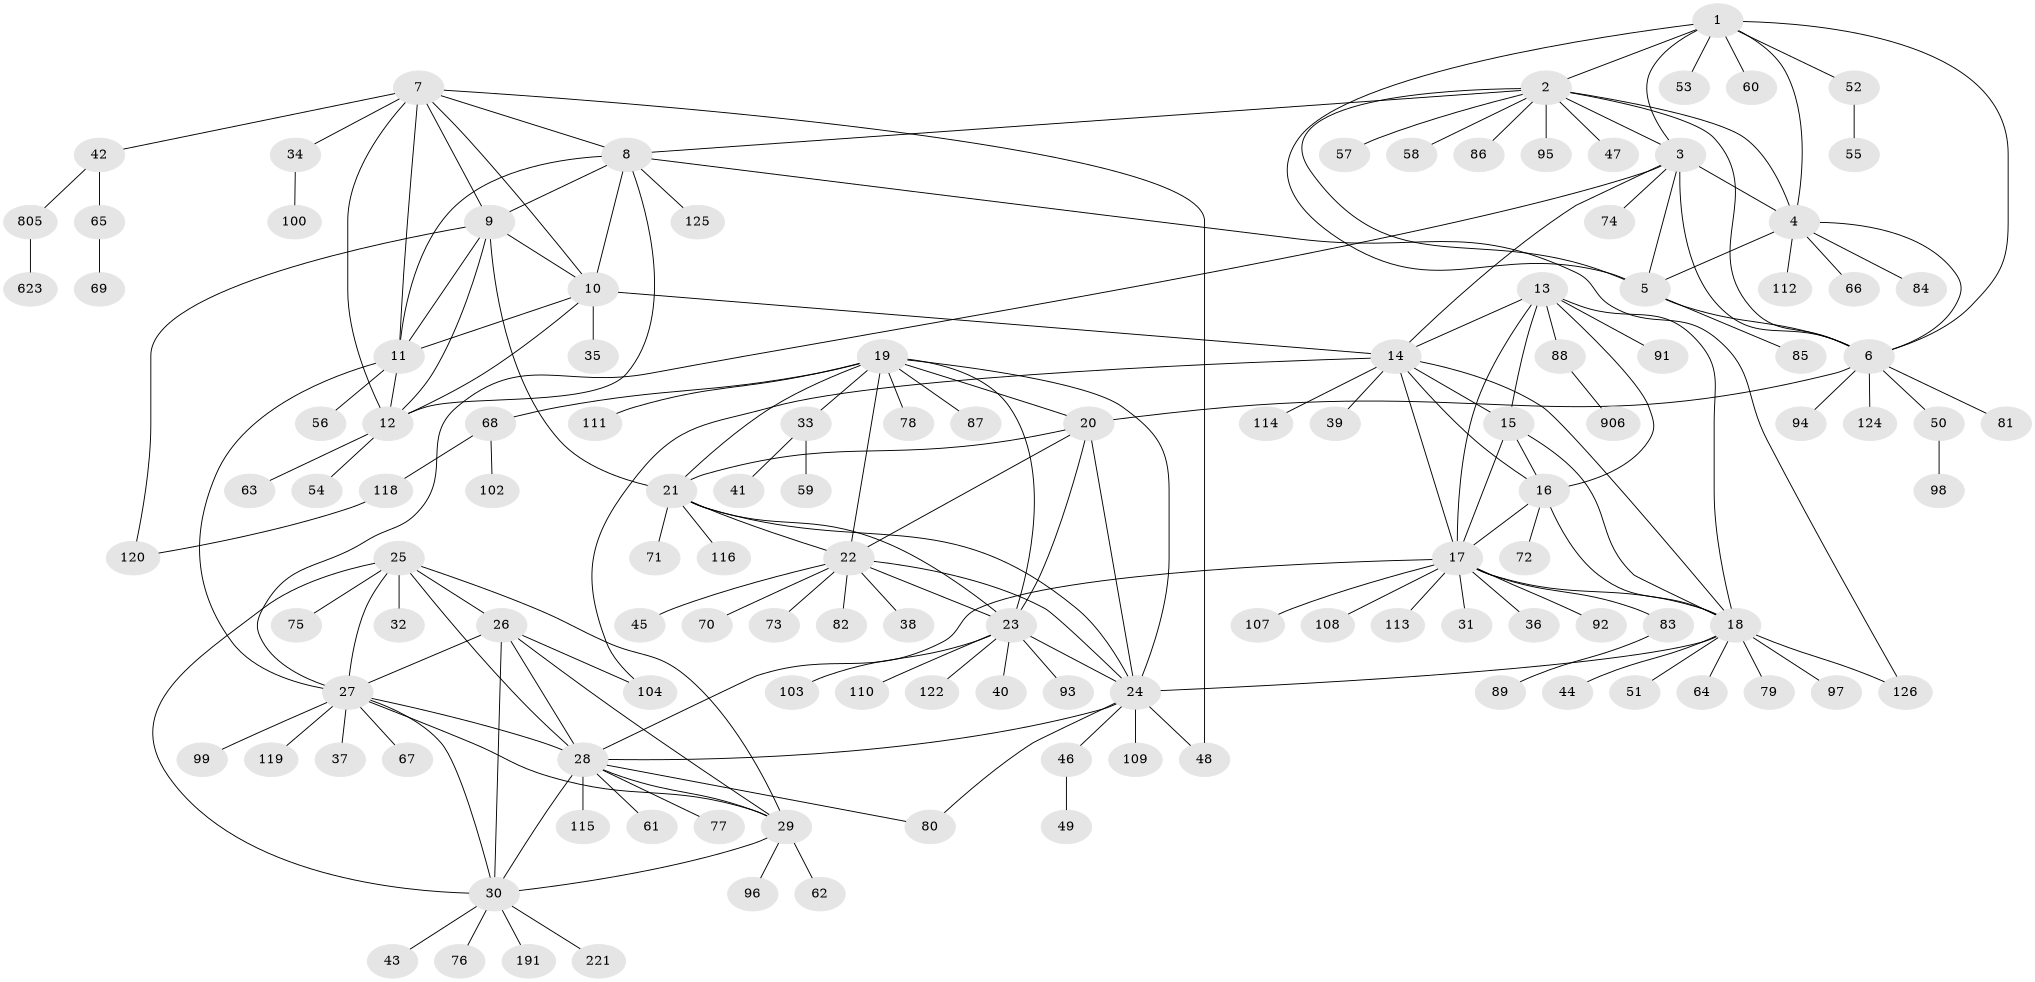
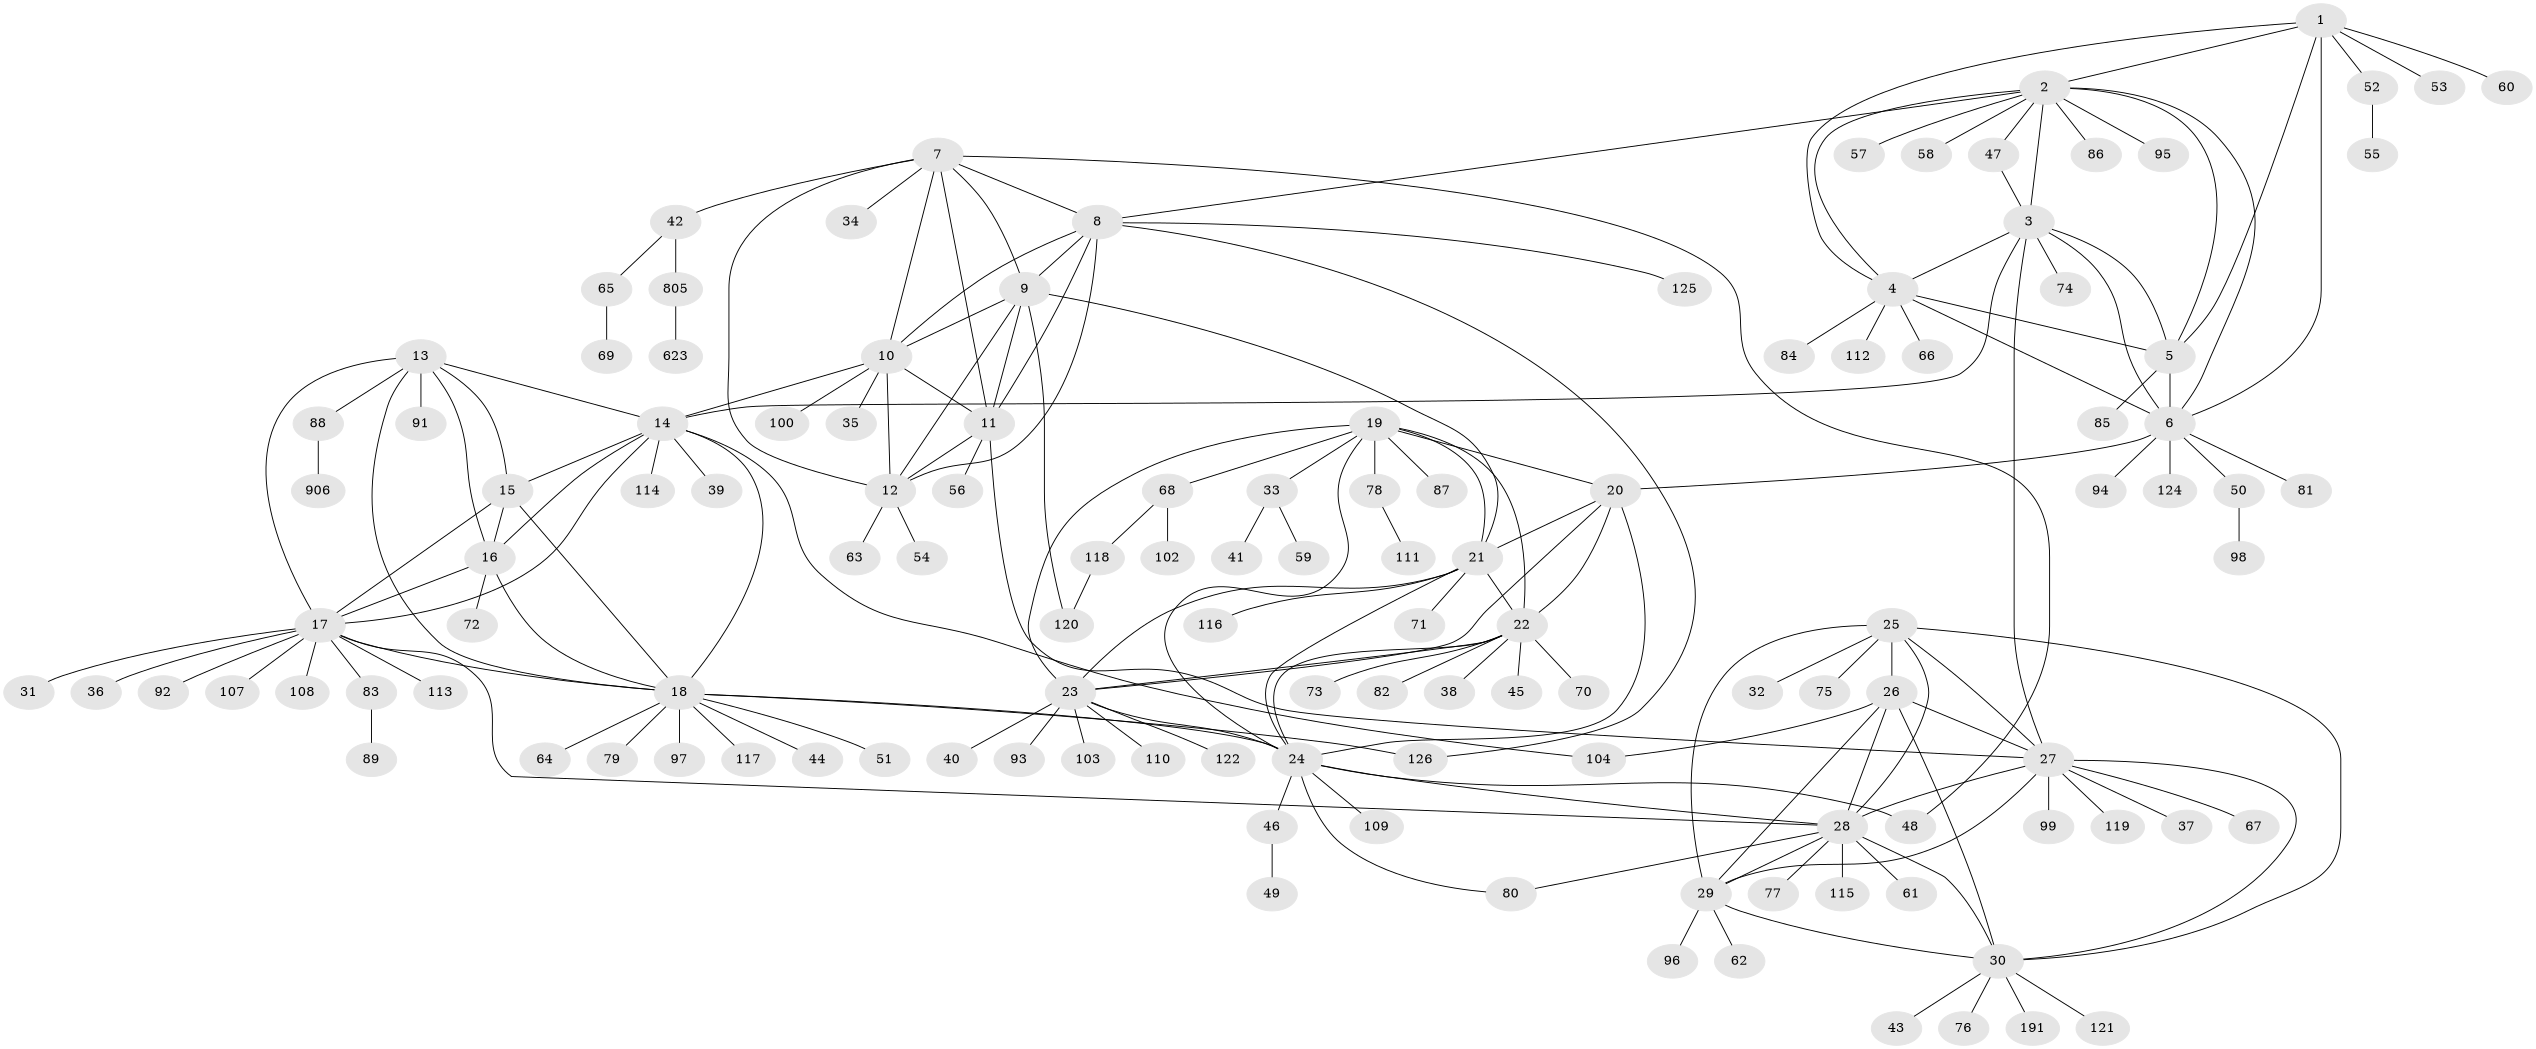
(1649, 77) -> (2011, 189)
(295, 189) -> (835, 390)
(737, 387) -> (1392, 524)
none -> (749, 760)
(599, 961) -> (2103, 1029)
